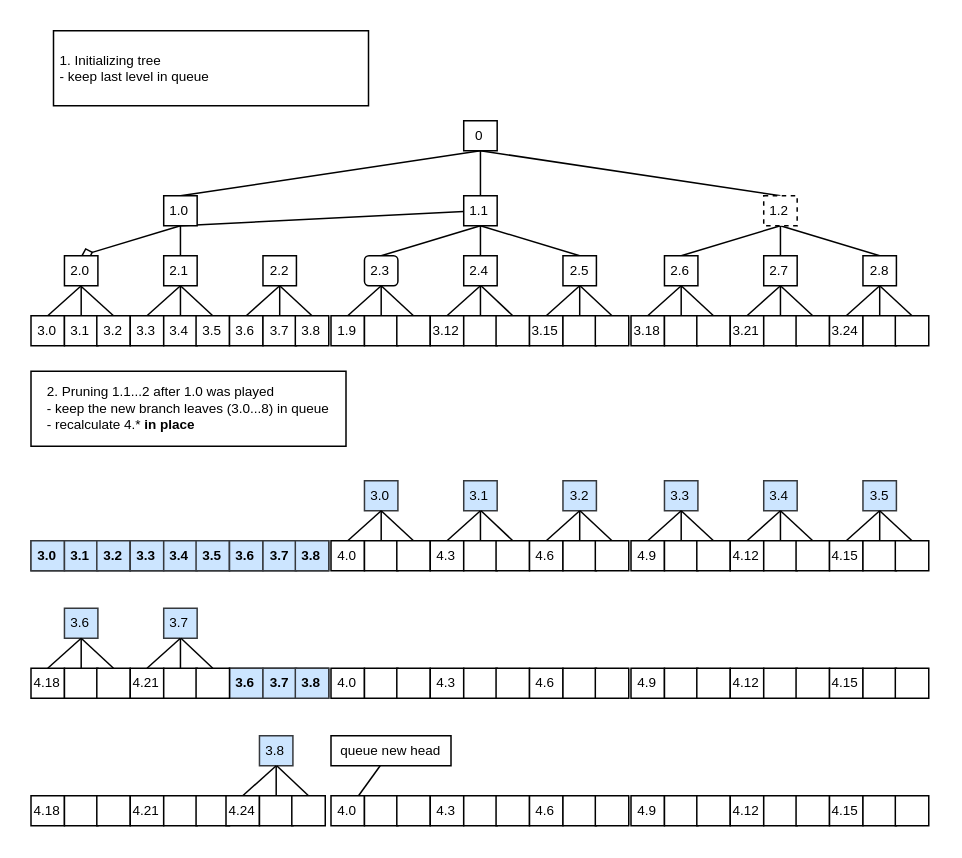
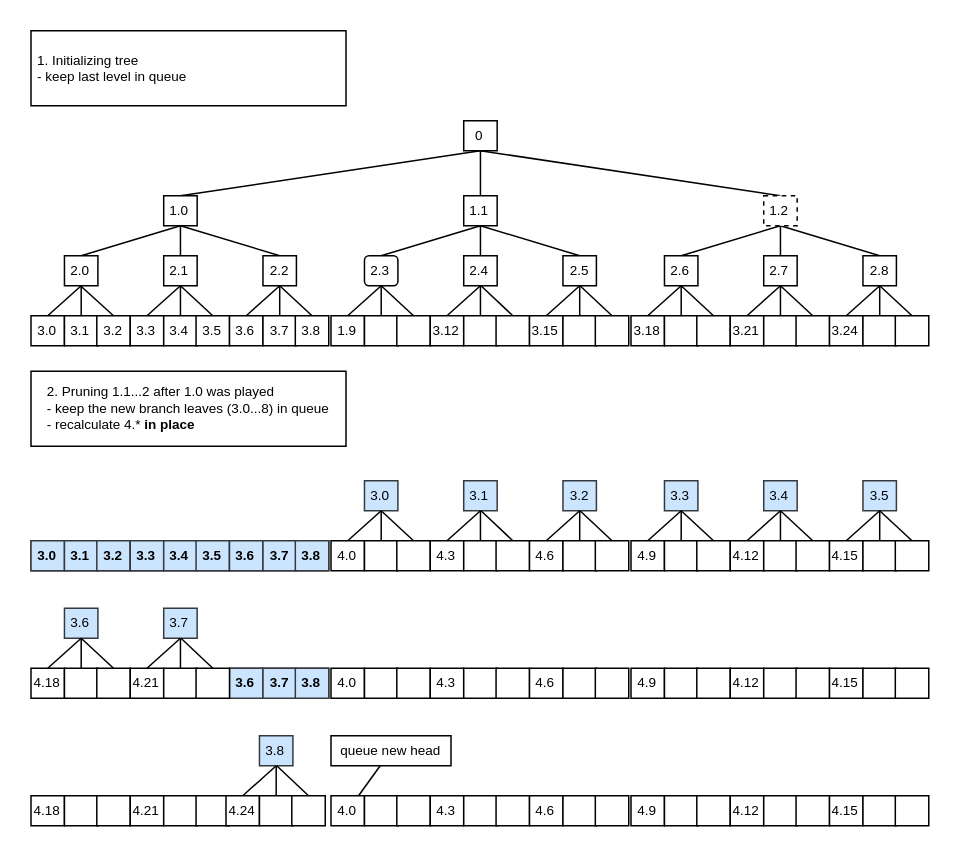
(211, 68) -> (188, 68)
(323, 219) -> (231, 241)
(93, 252) -> (88, 254)
